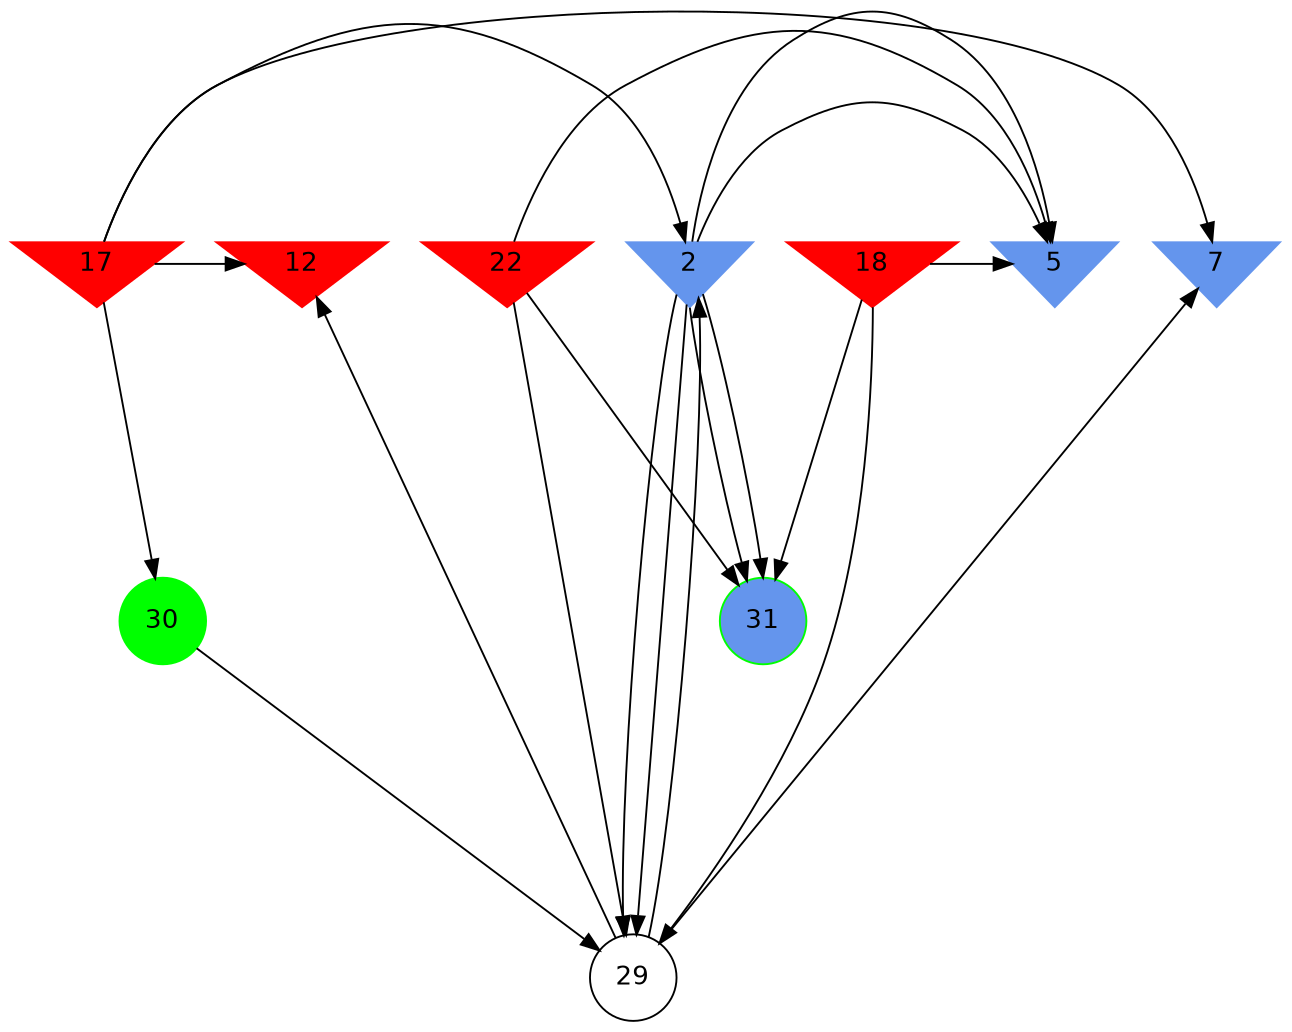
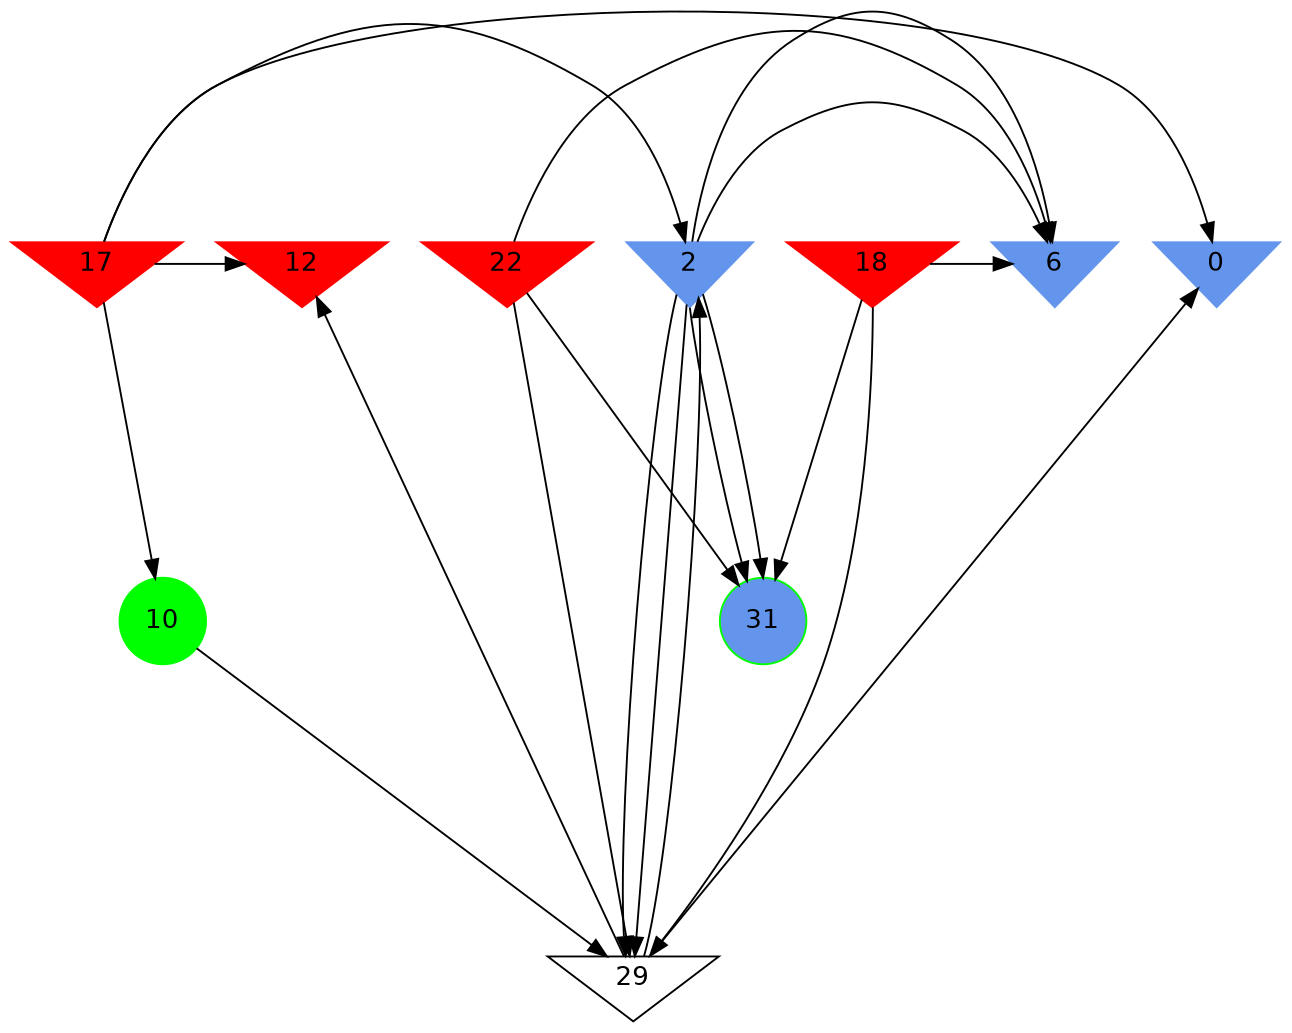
(1055, 264) -> (1055, 264)
(1217, 264) -> (1217, 264)
(163, 621) -> (163, 621)
(633, 978) -> (633, 978)
